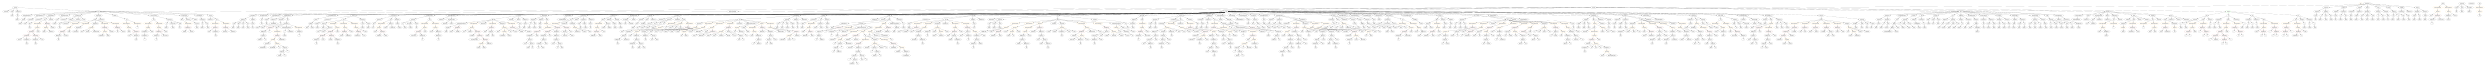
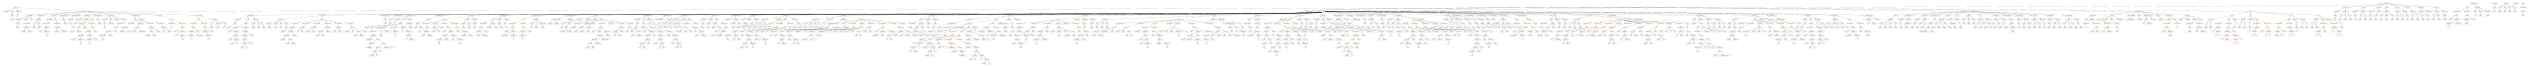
none -> (2474, 4)
(253, 16) -> none
